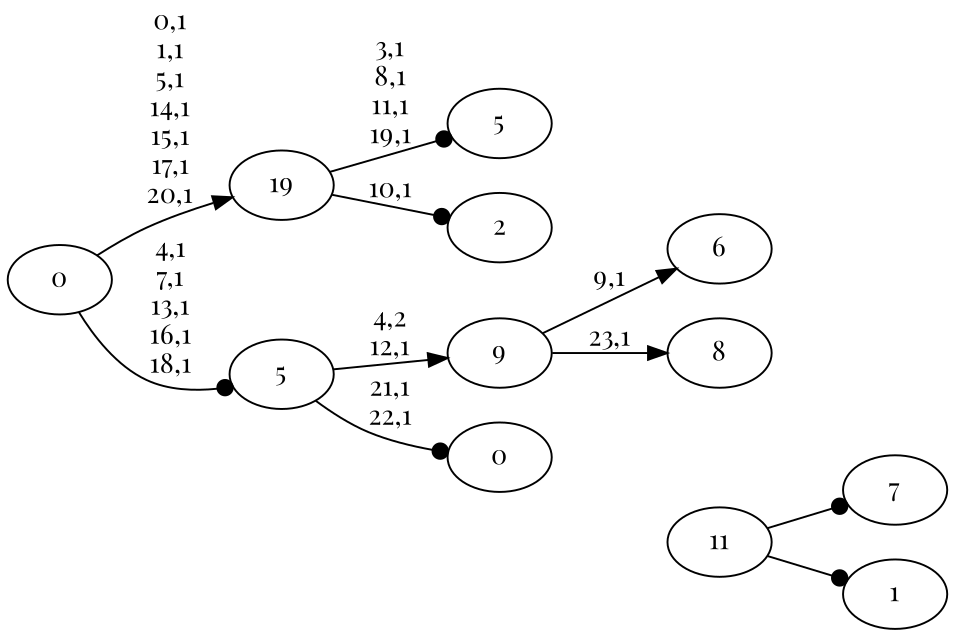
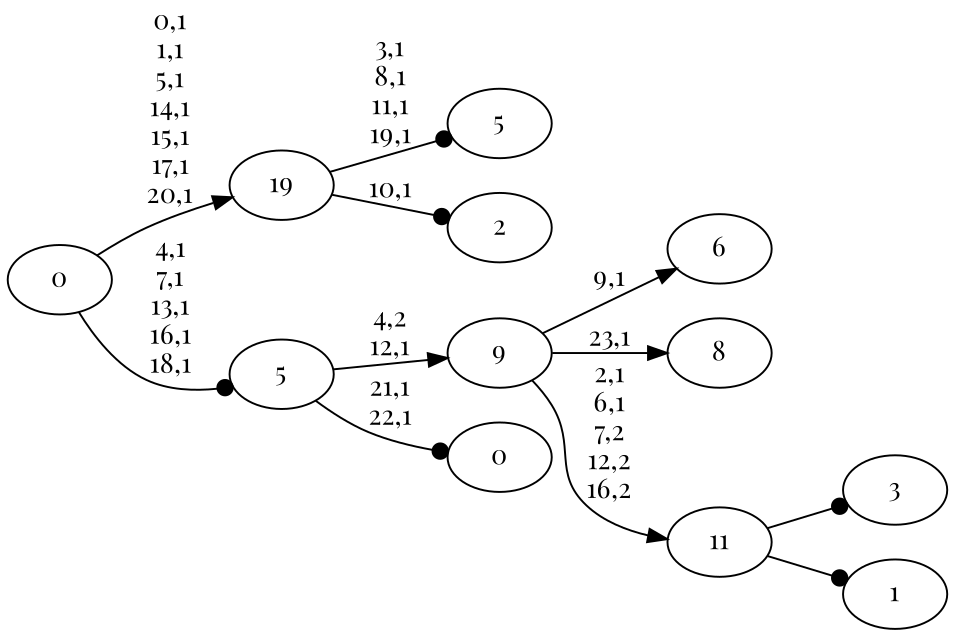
none -> (568, 476)
(895, 490) -> (895, 490)
